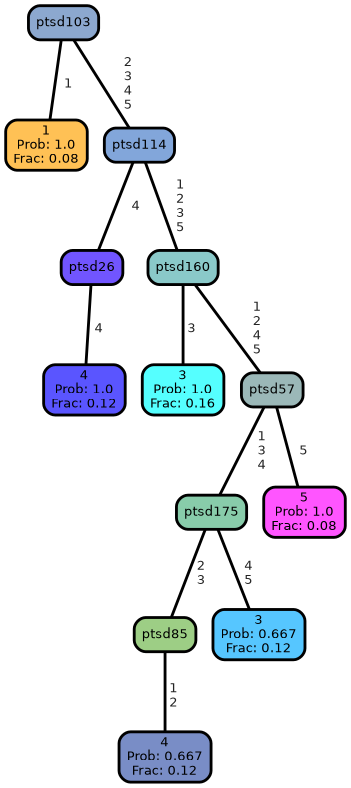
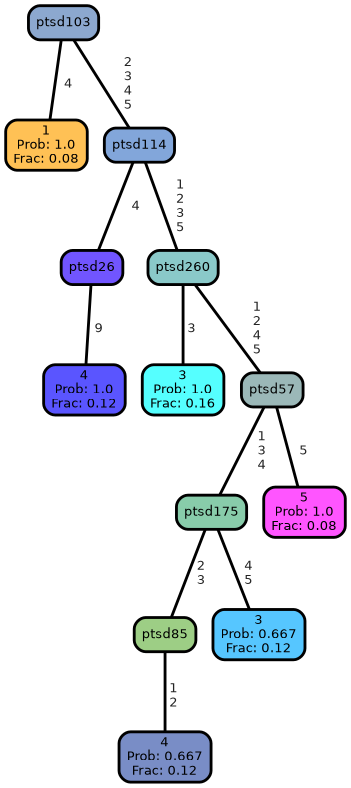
(66, 84) -> (66, 84)
(183, 268) -> (183, 268)
(97, 329) -> (97, 329)
